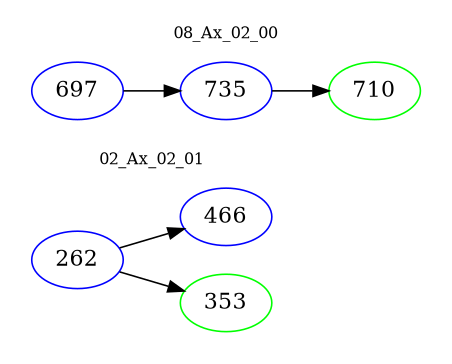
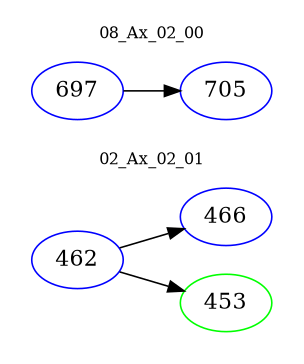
(226, 91) -> (226, 91)
(375, 91) -> none
(77, 260) -> (77, 260)
(226, 303) -> (226, 303)
